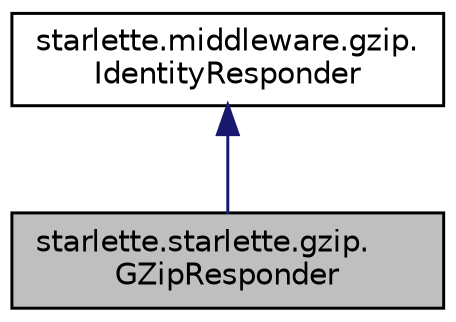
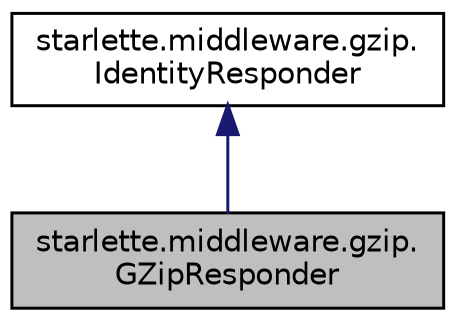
(228, 261) -> (228, 261)
